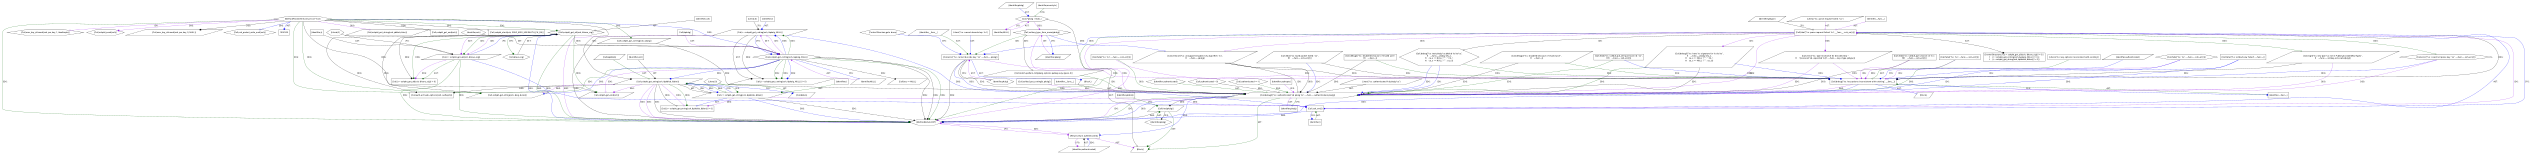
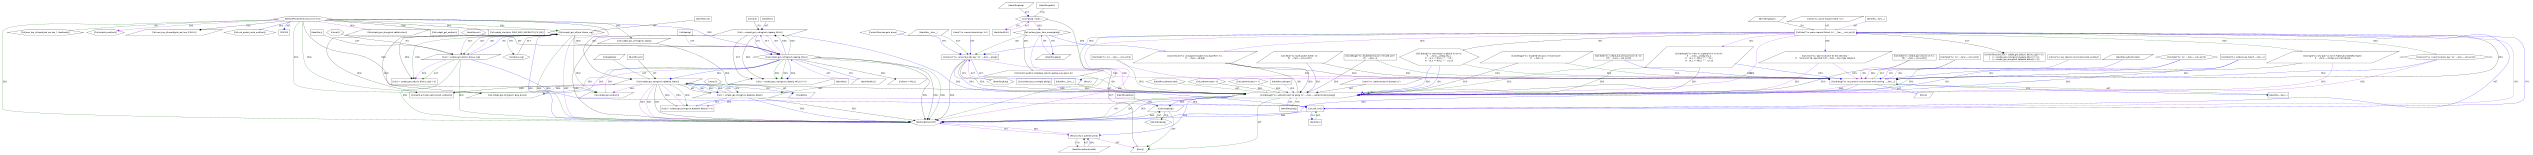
(1047, 5) -> (1047, 5)
(169, 24) -> (169, 24)
(174, 33) -> (174, 33)
